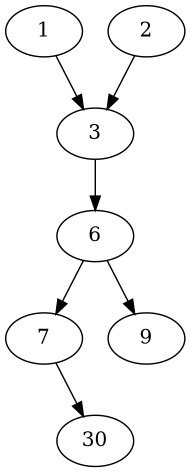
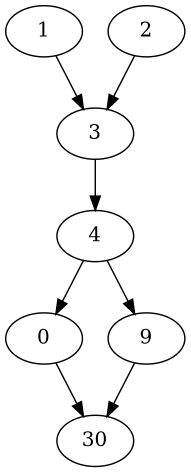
(95, 236) -> (95, 236)
(44, 338) -> (44, 338)
none -> (124, 383)
